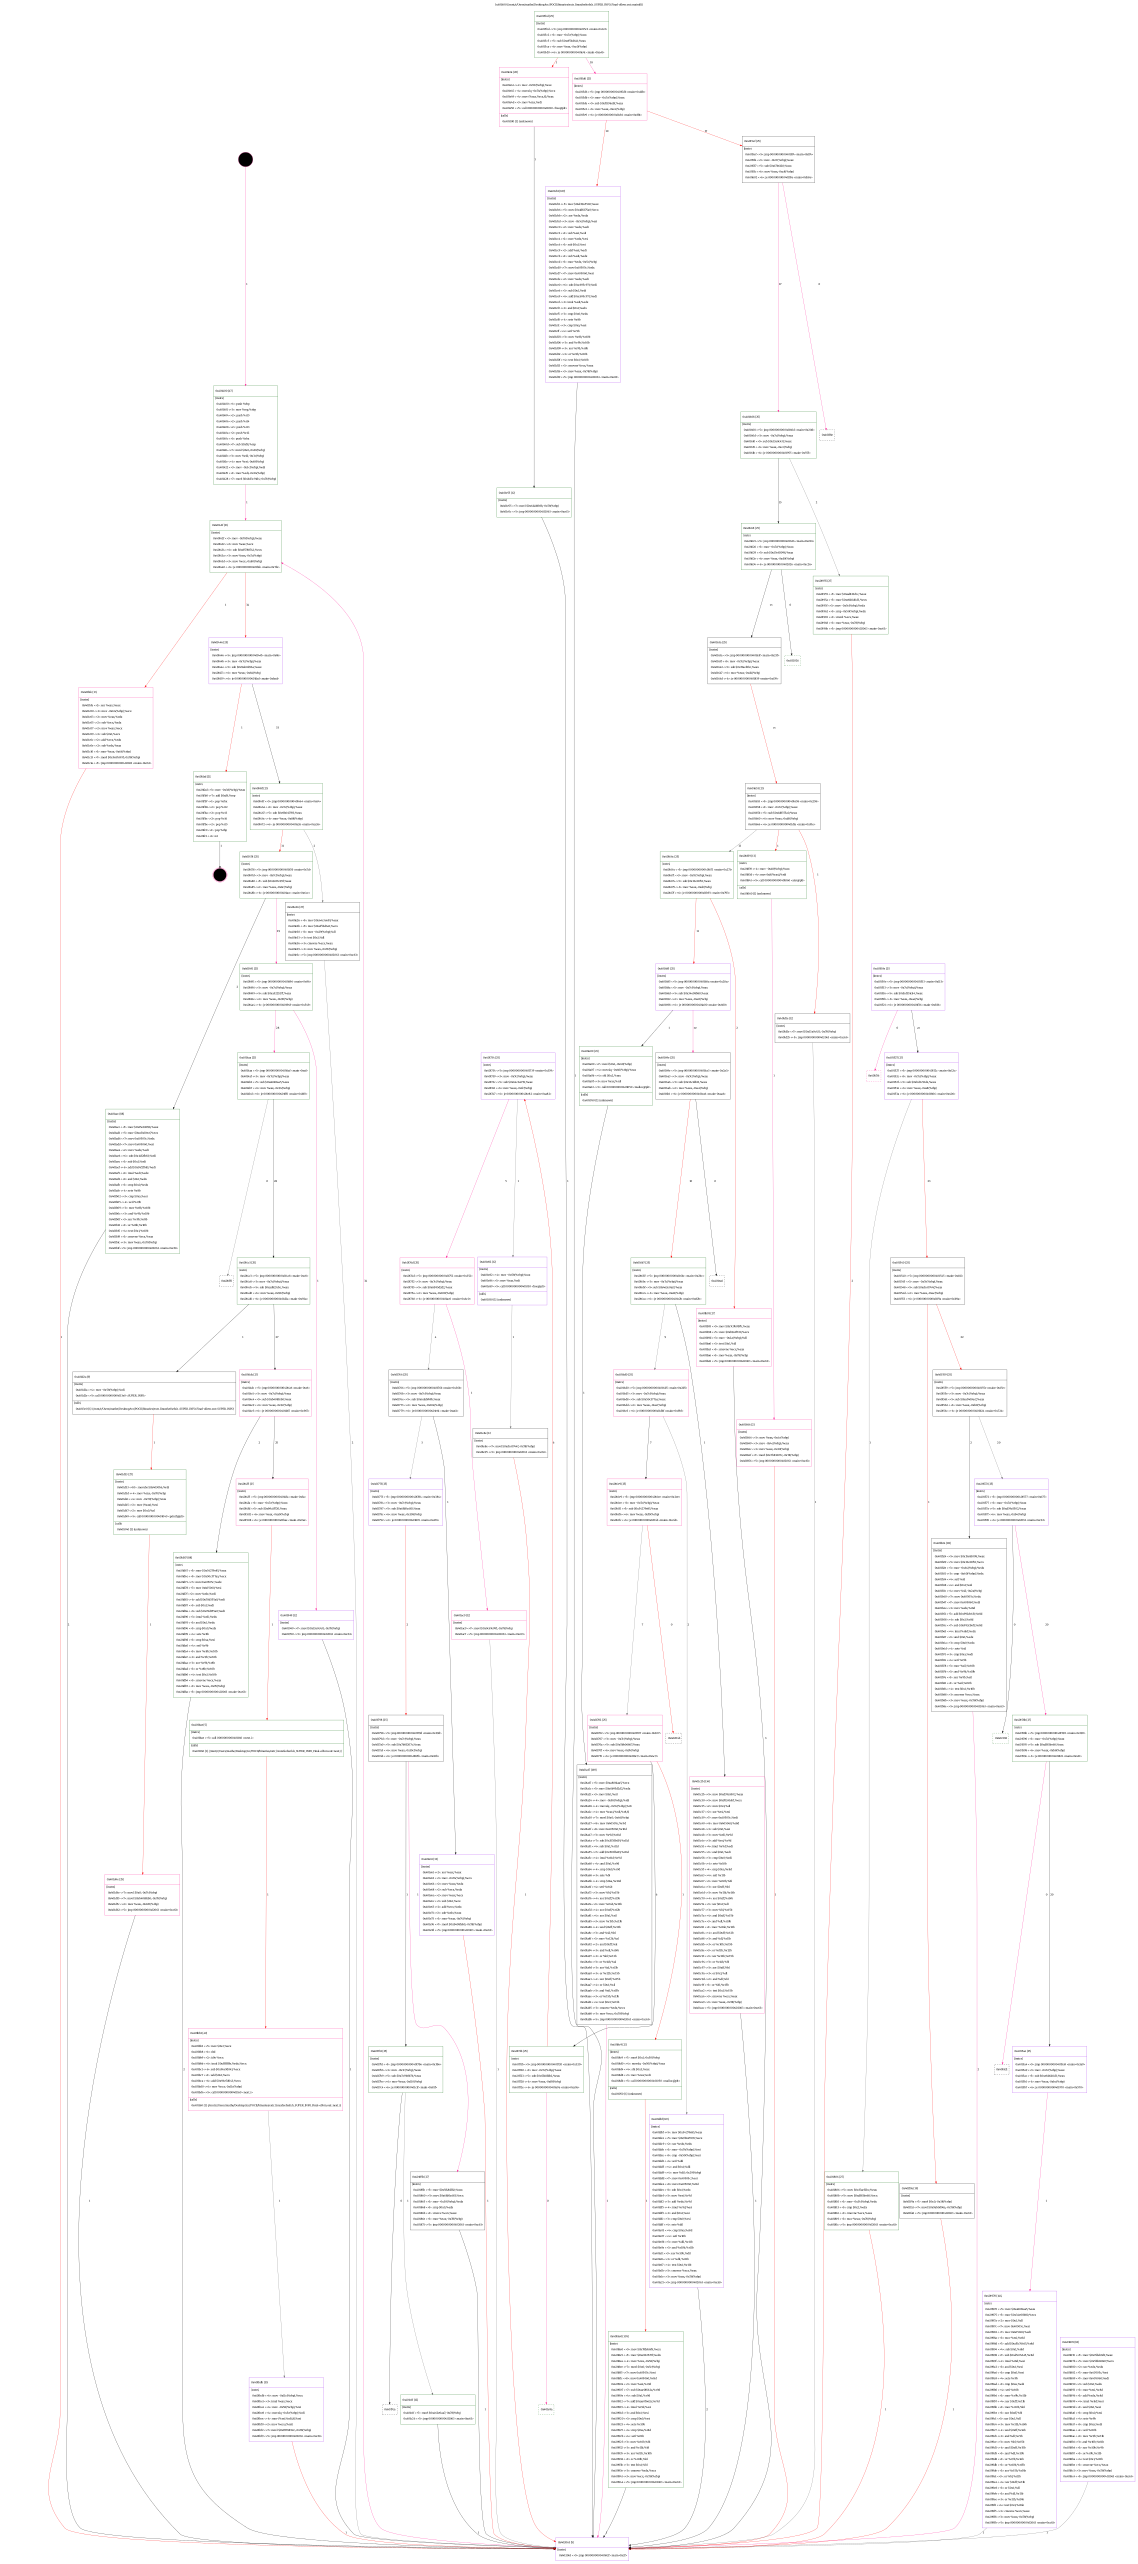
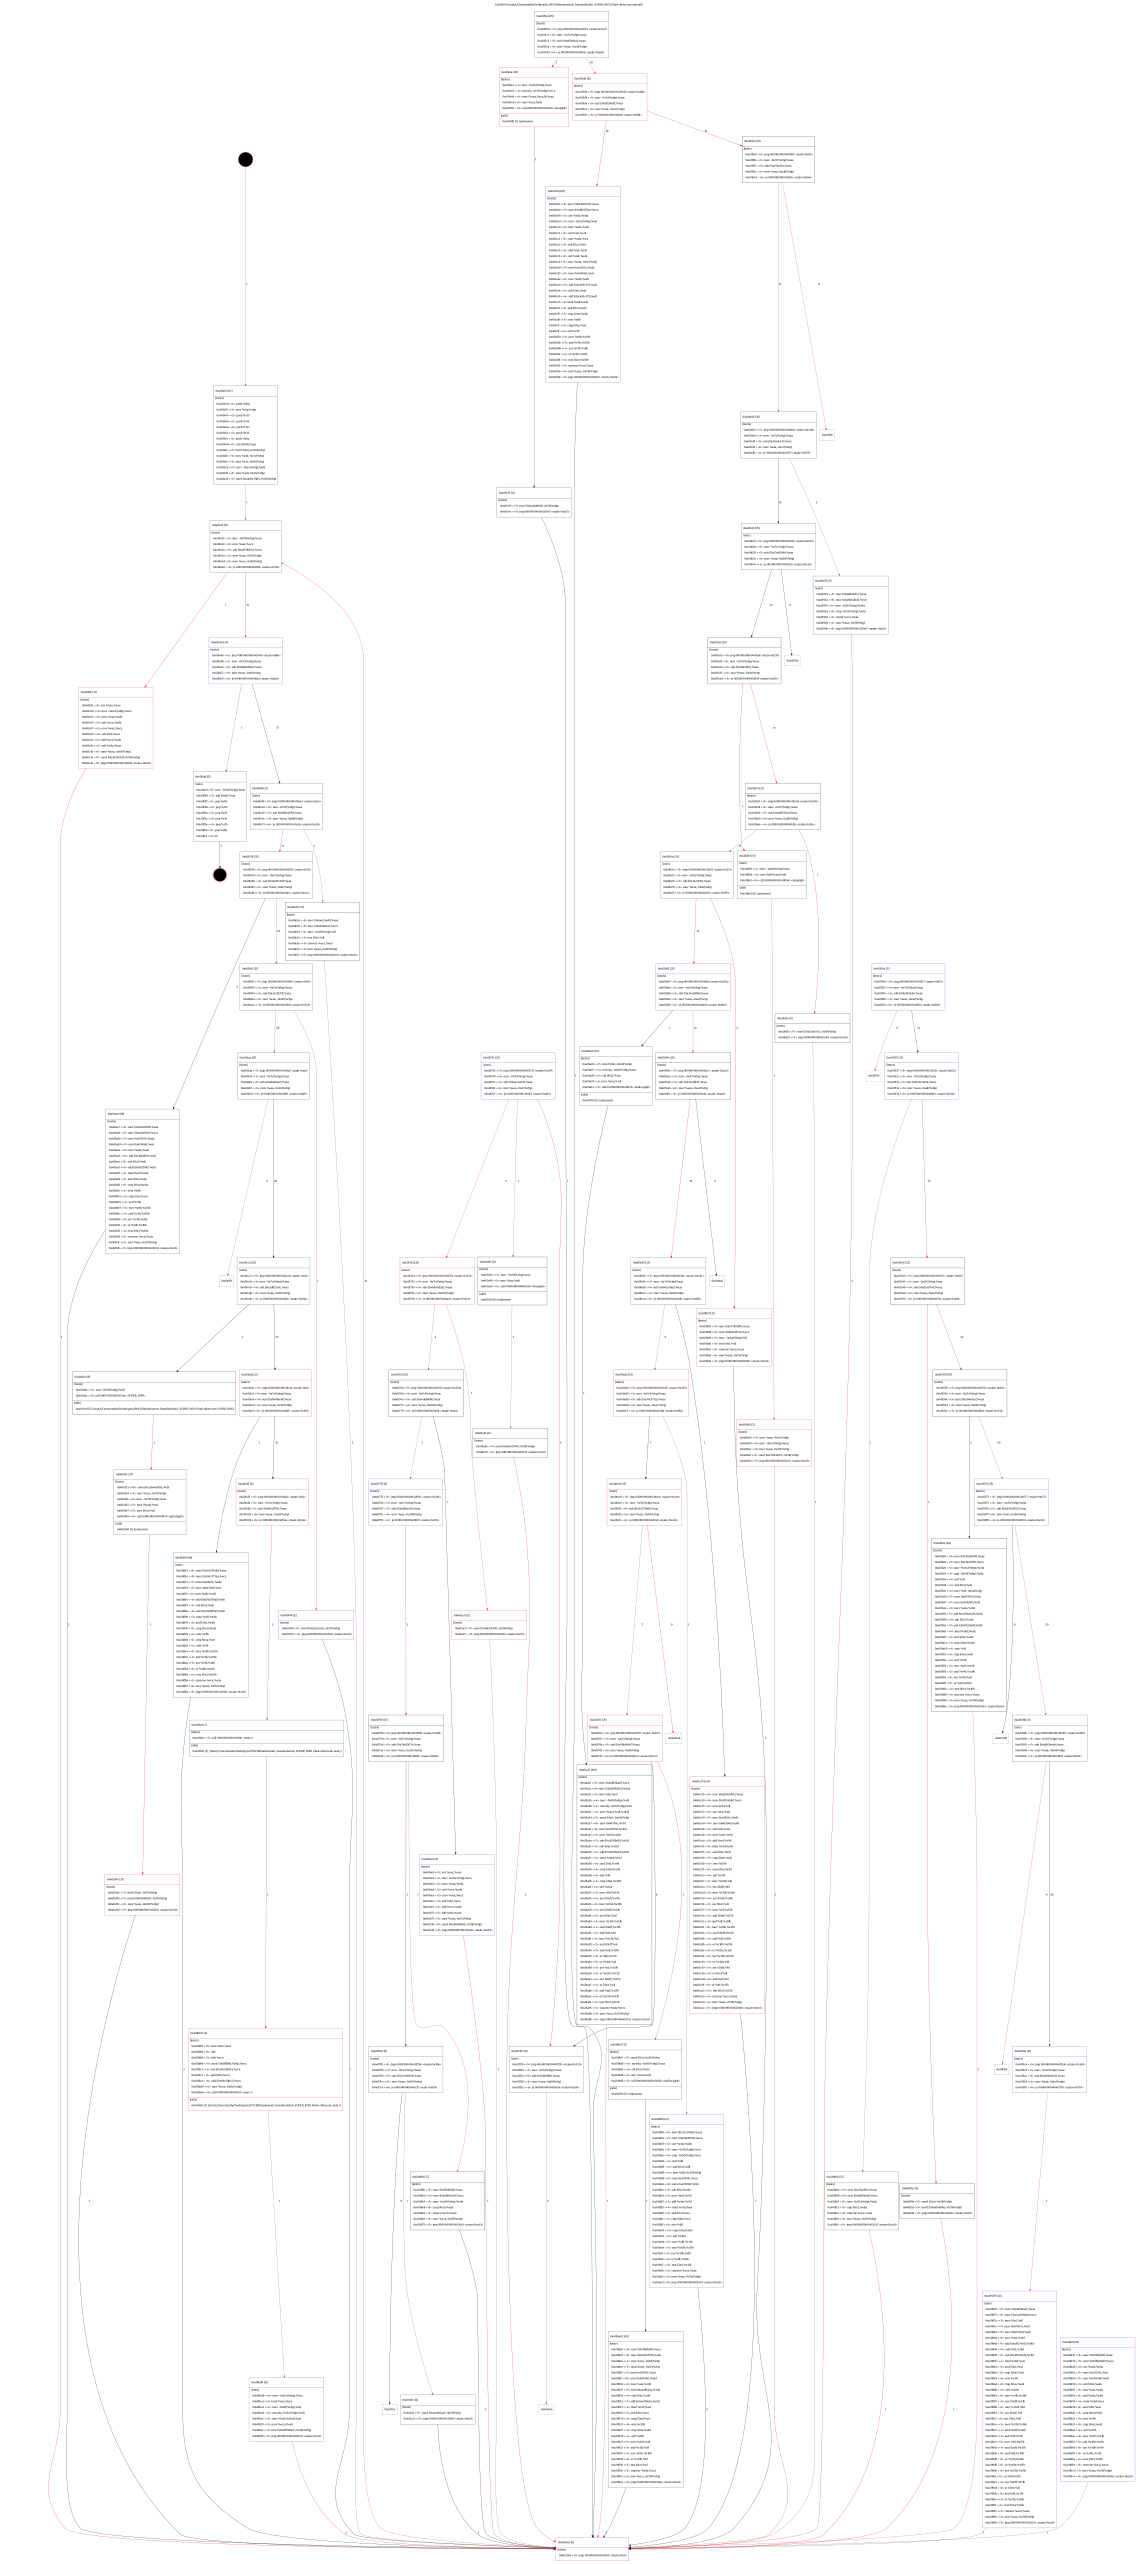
(777, 839) -> (740, 767)
(512, 1281) -> (512, 1281)
(552, 1572) -> (559, 1570)
(645, 2214) -> (645, 2214)
